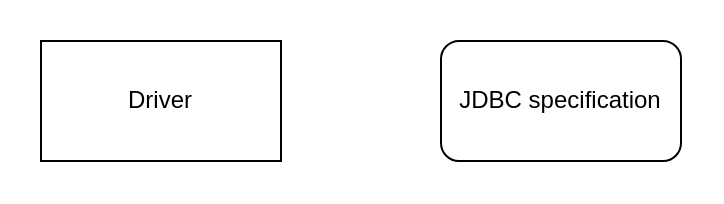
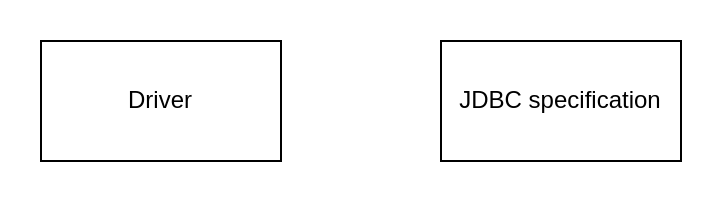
(561, 101) -> (561, 101)
